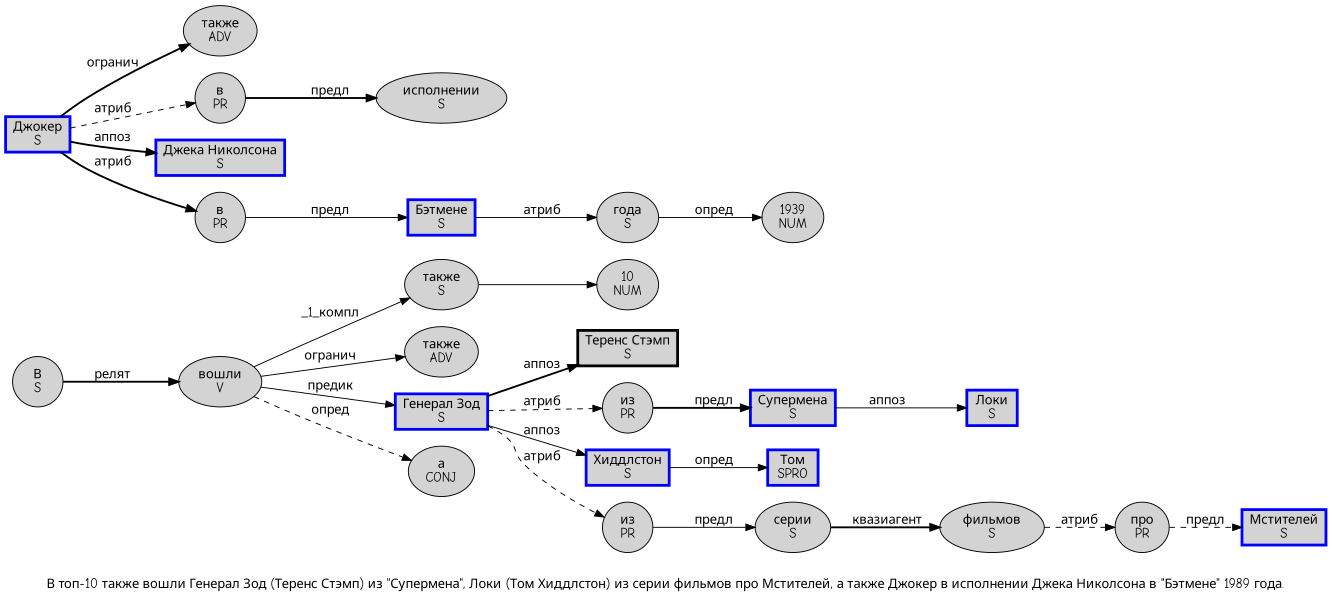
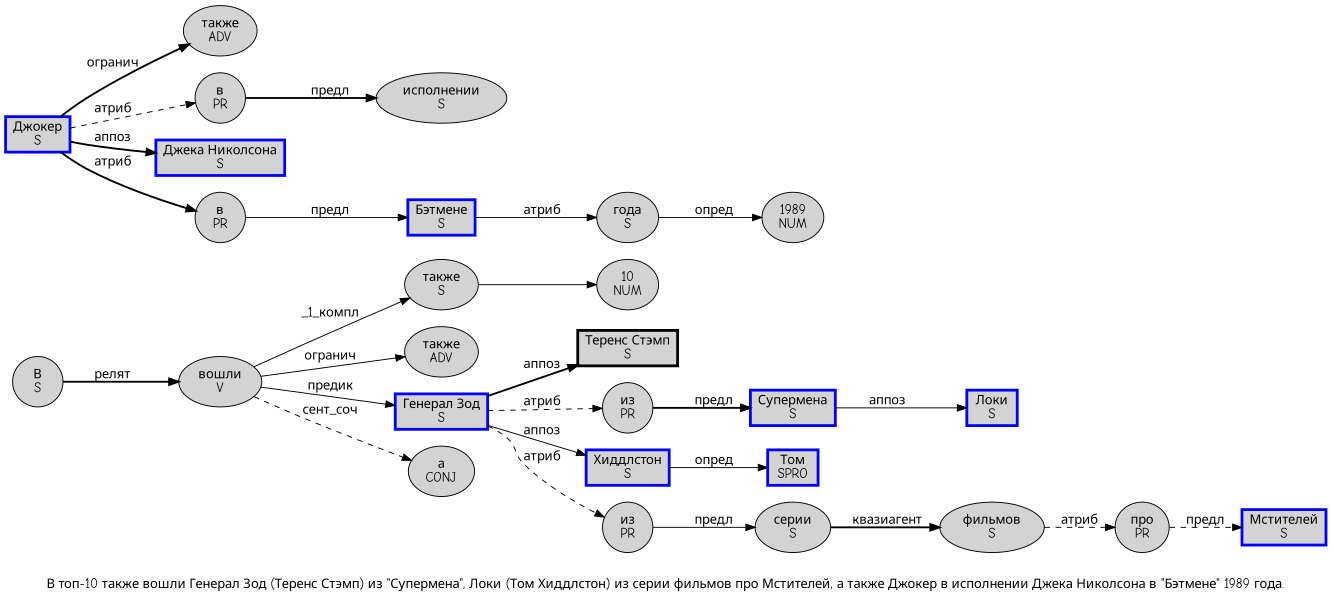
(793, 217) -> (793, 217)
(330, 410) -> (330, 410)
